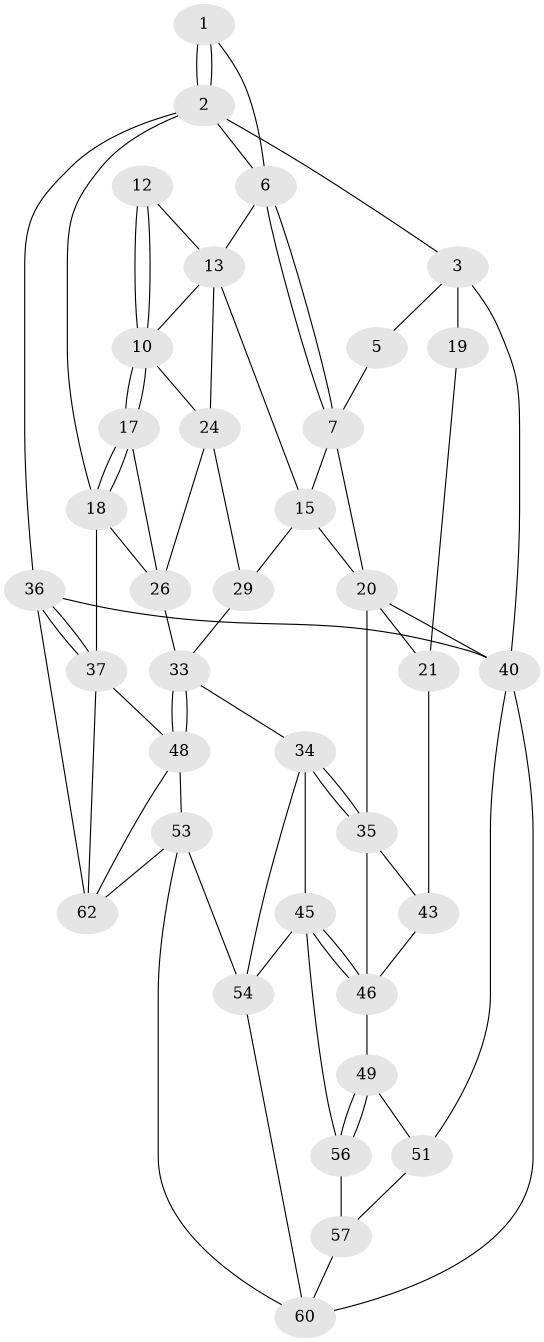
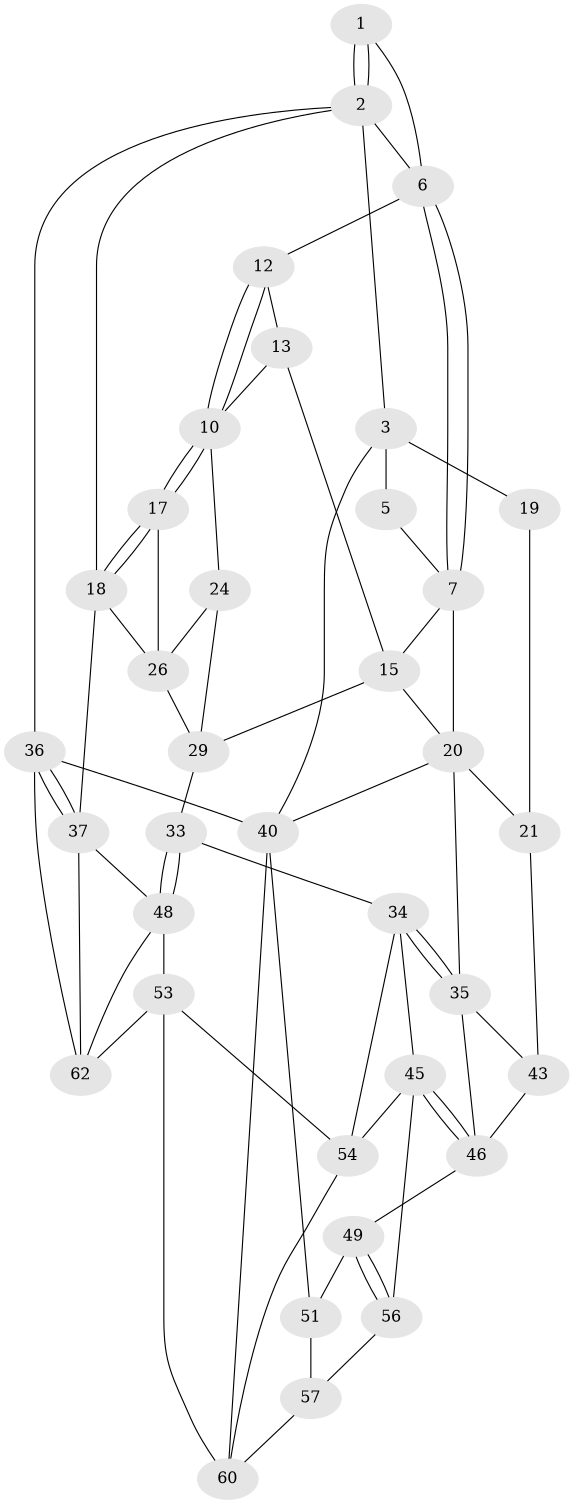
(240, 227) -> (343, 227)
(212, 348) -> none
(170, 631) -> (178, 712)
